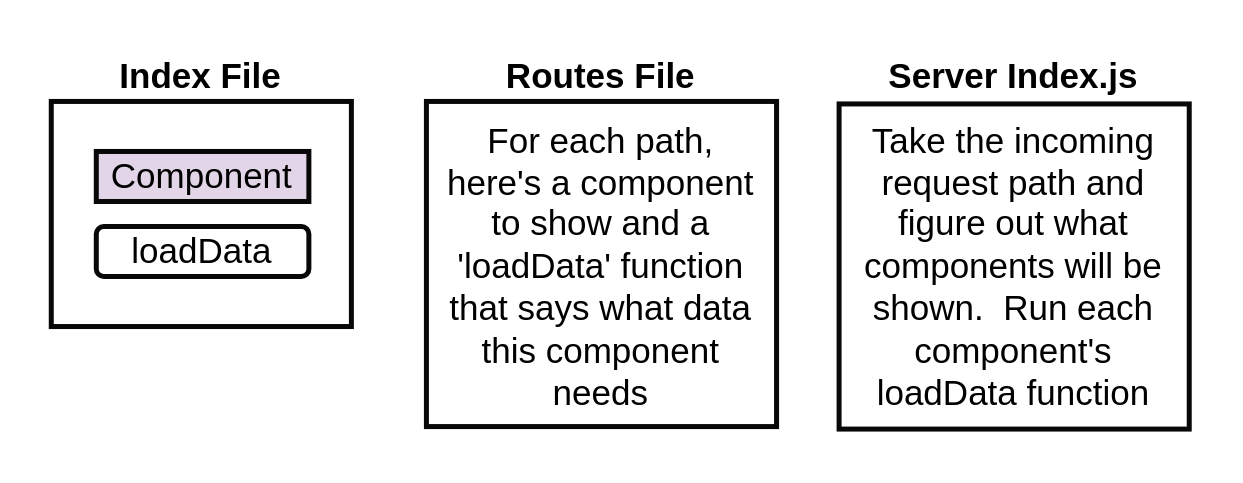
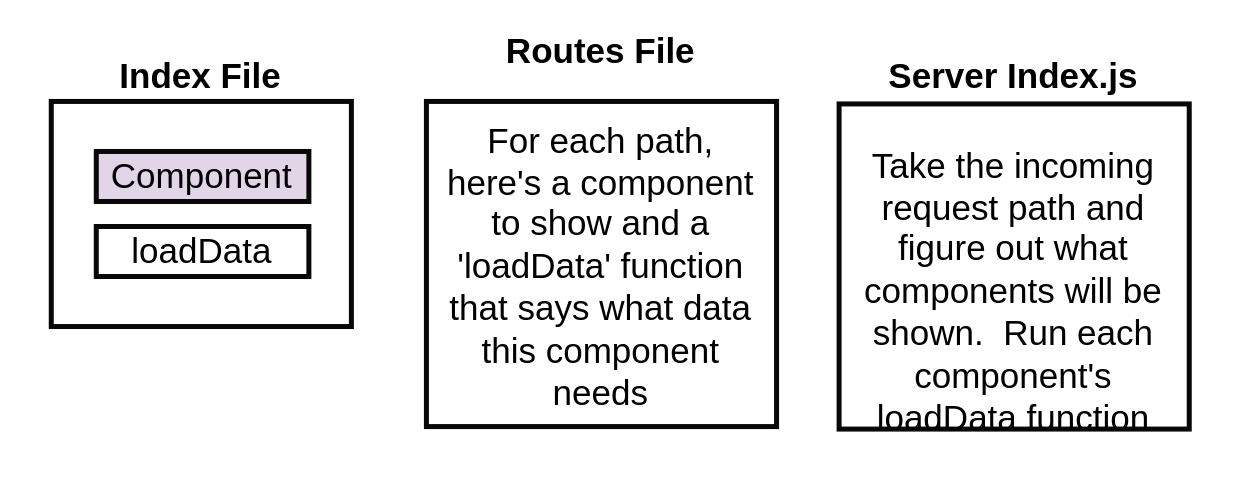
(601, 76) -> (601, 51)
(203, 251) -> (203, 251)
(1014, 265) -> (1014, 290)
